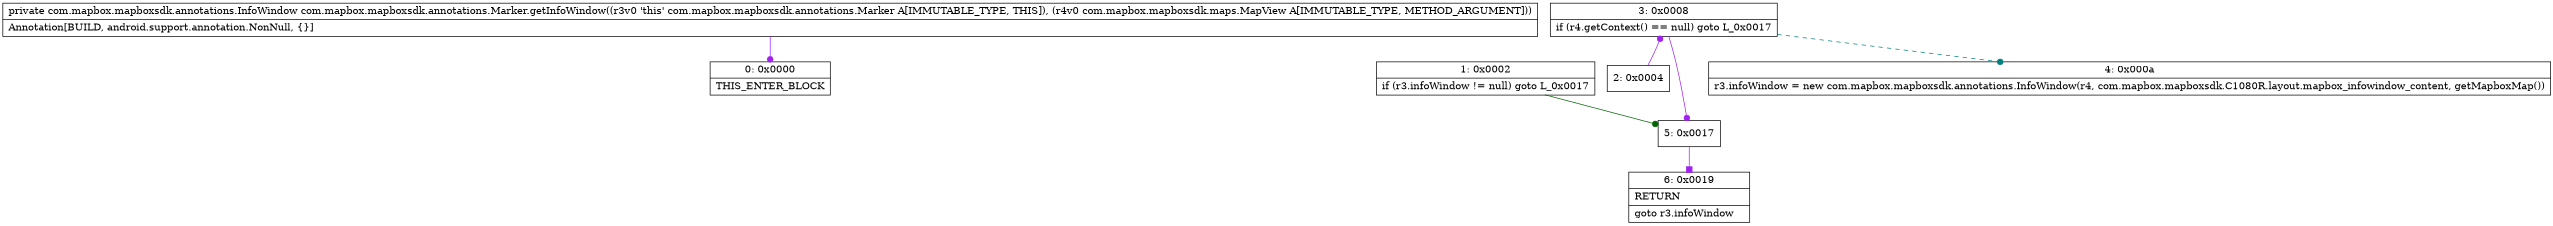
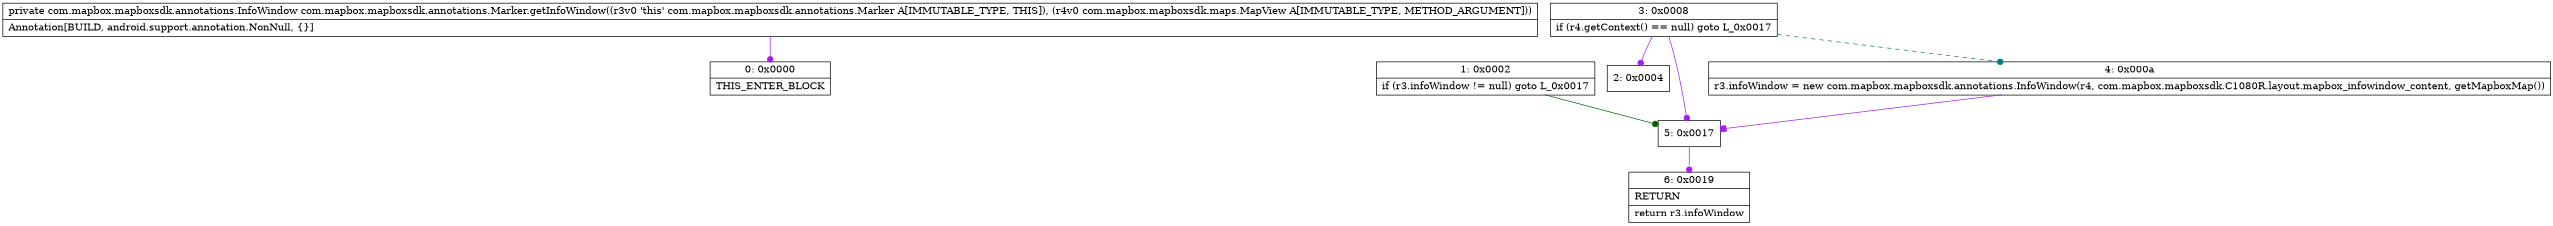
(1654, 54) -> (1647, 48)
none -> (1865, 111)
(1689, 156) -> (1689, 156)
(1684, 213) -> (1689, 213)
